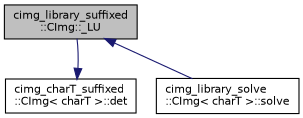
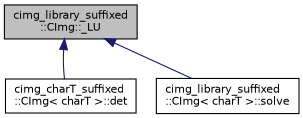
(78, 53) -> (63, 65)
(228, 96) -> (228, 96)
